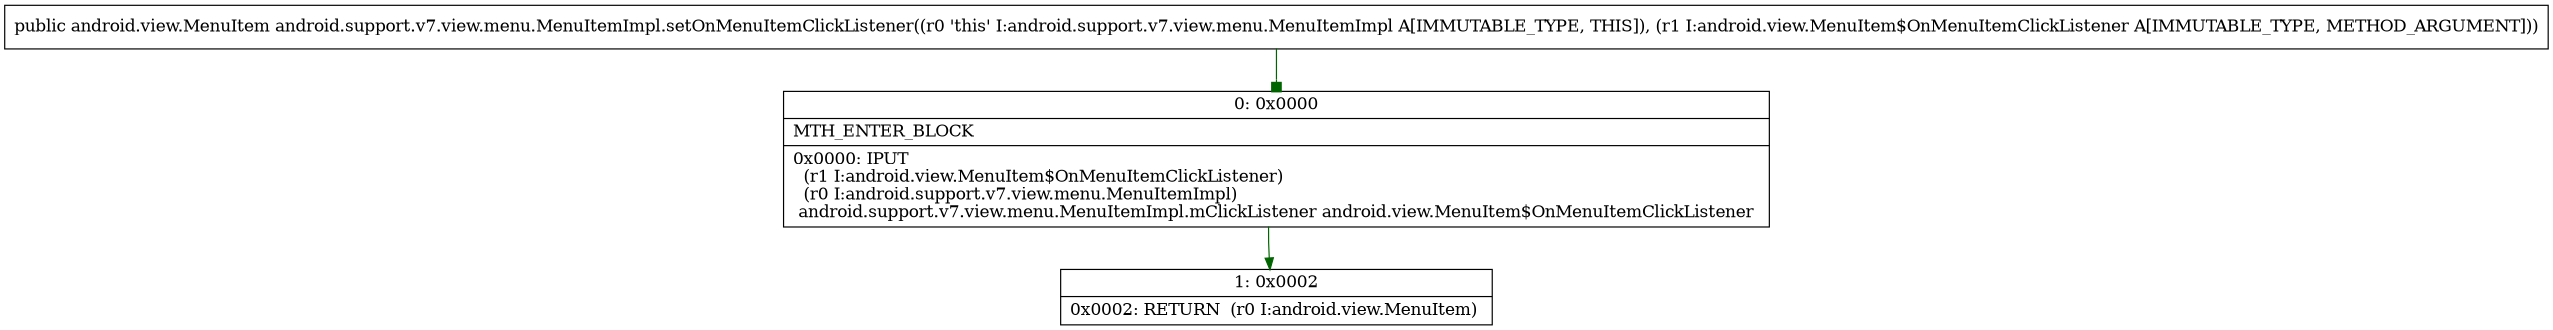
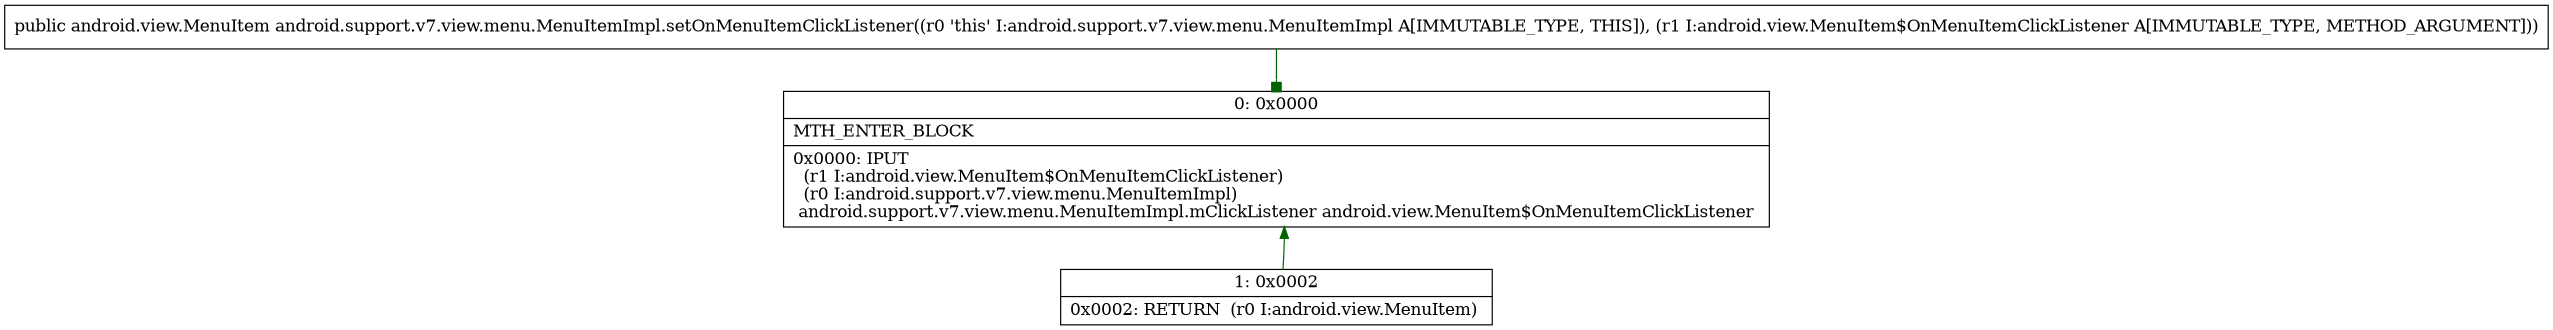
(1269, 242) -> (1284, 254)
